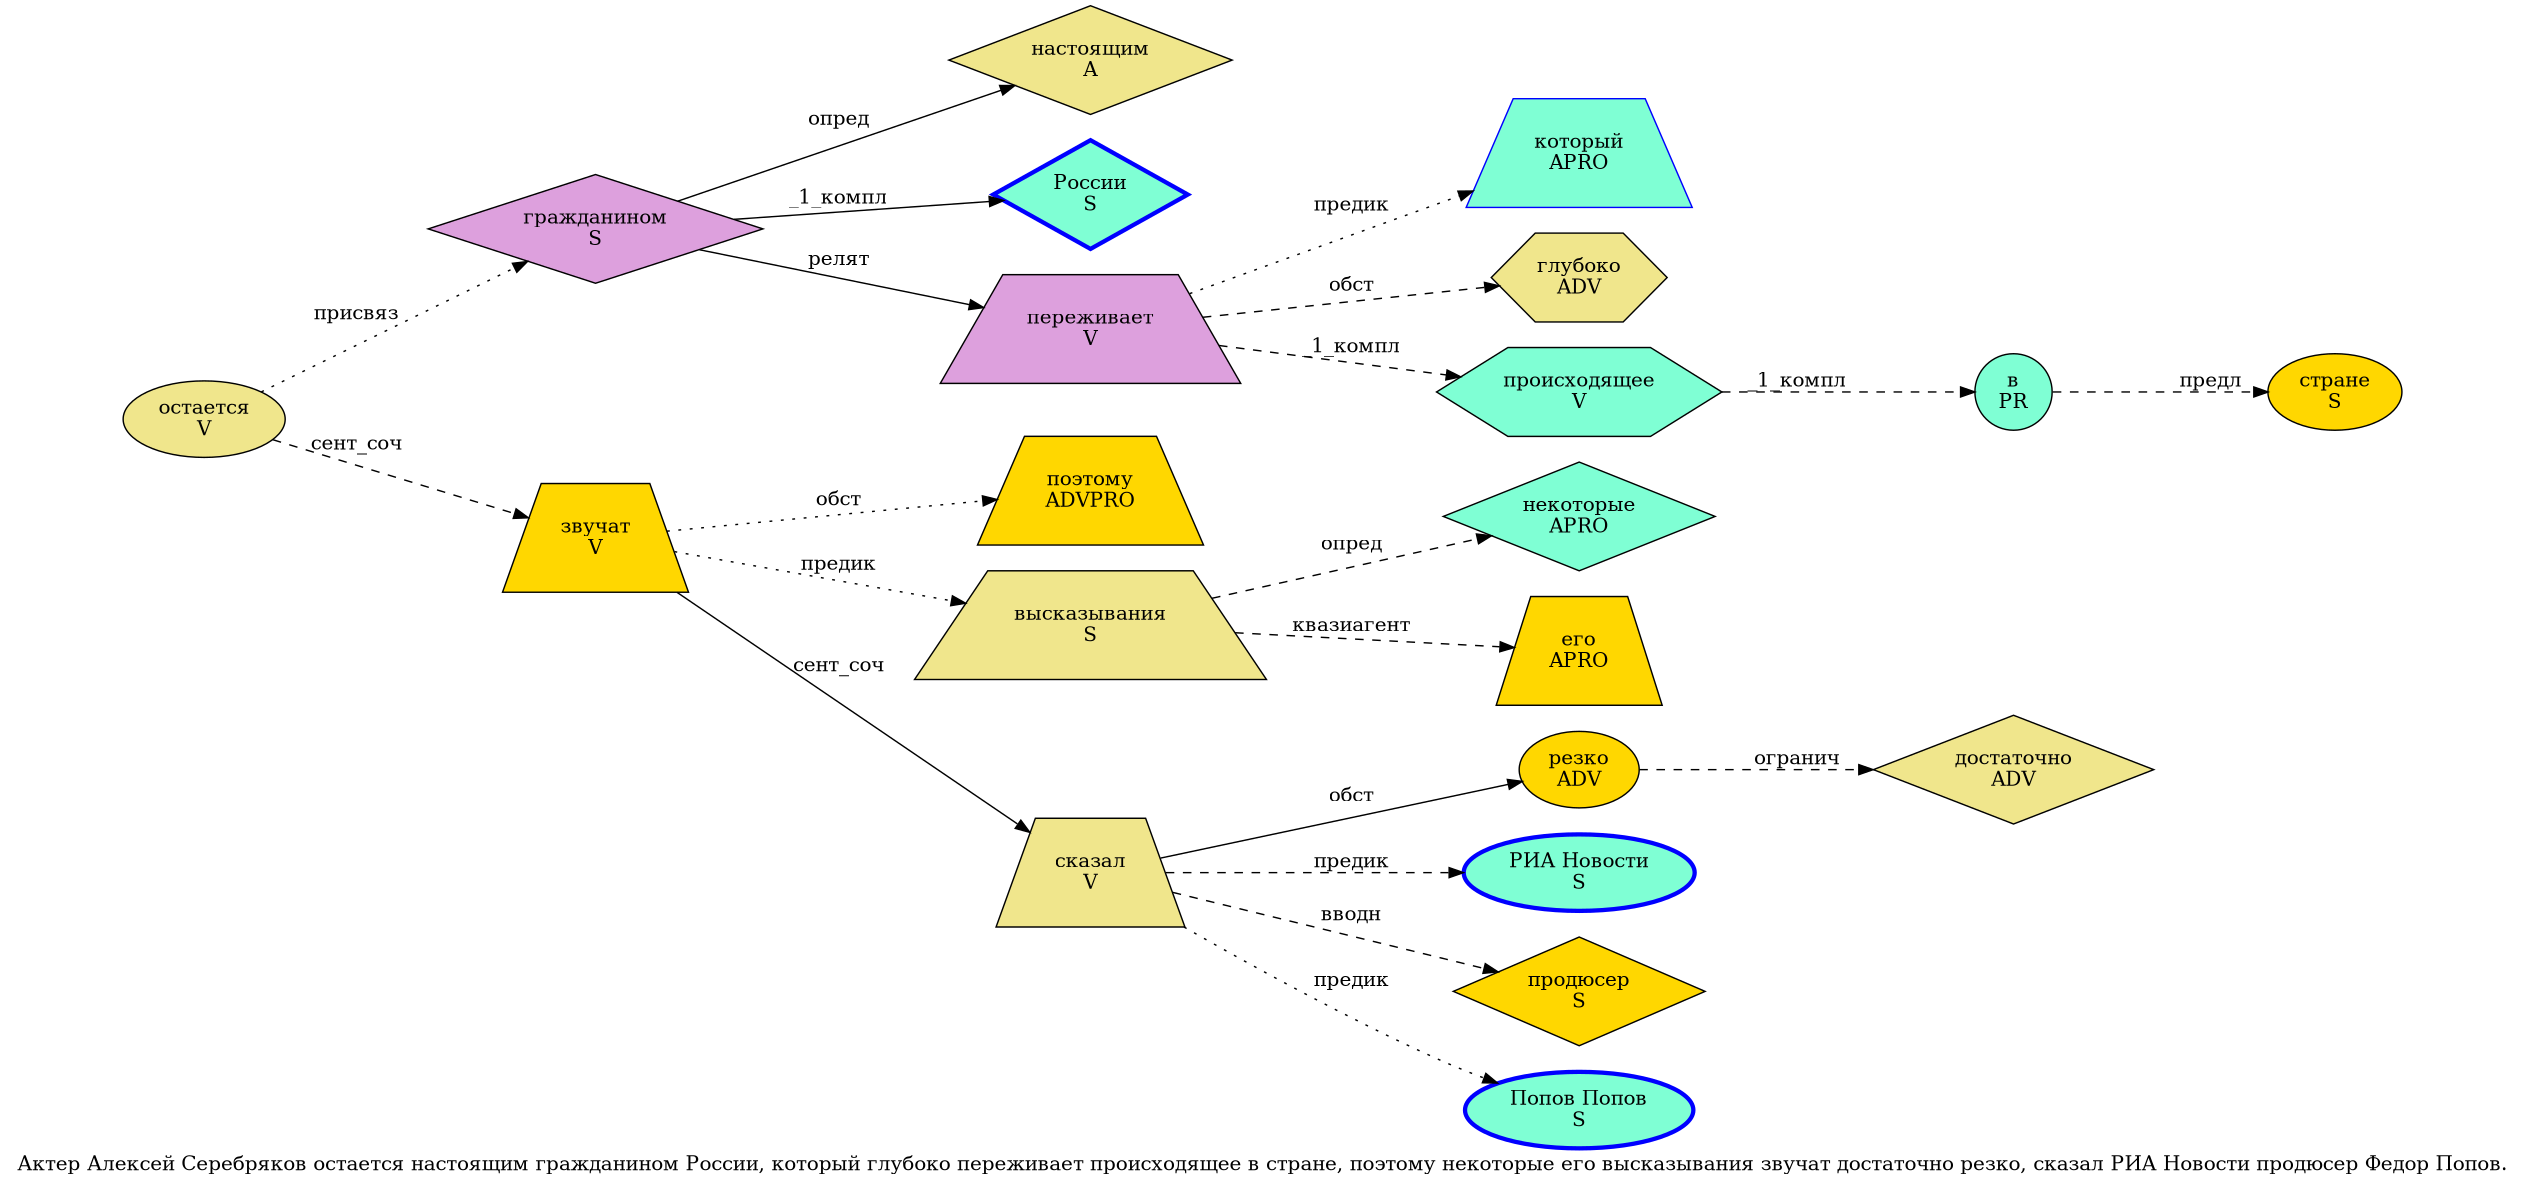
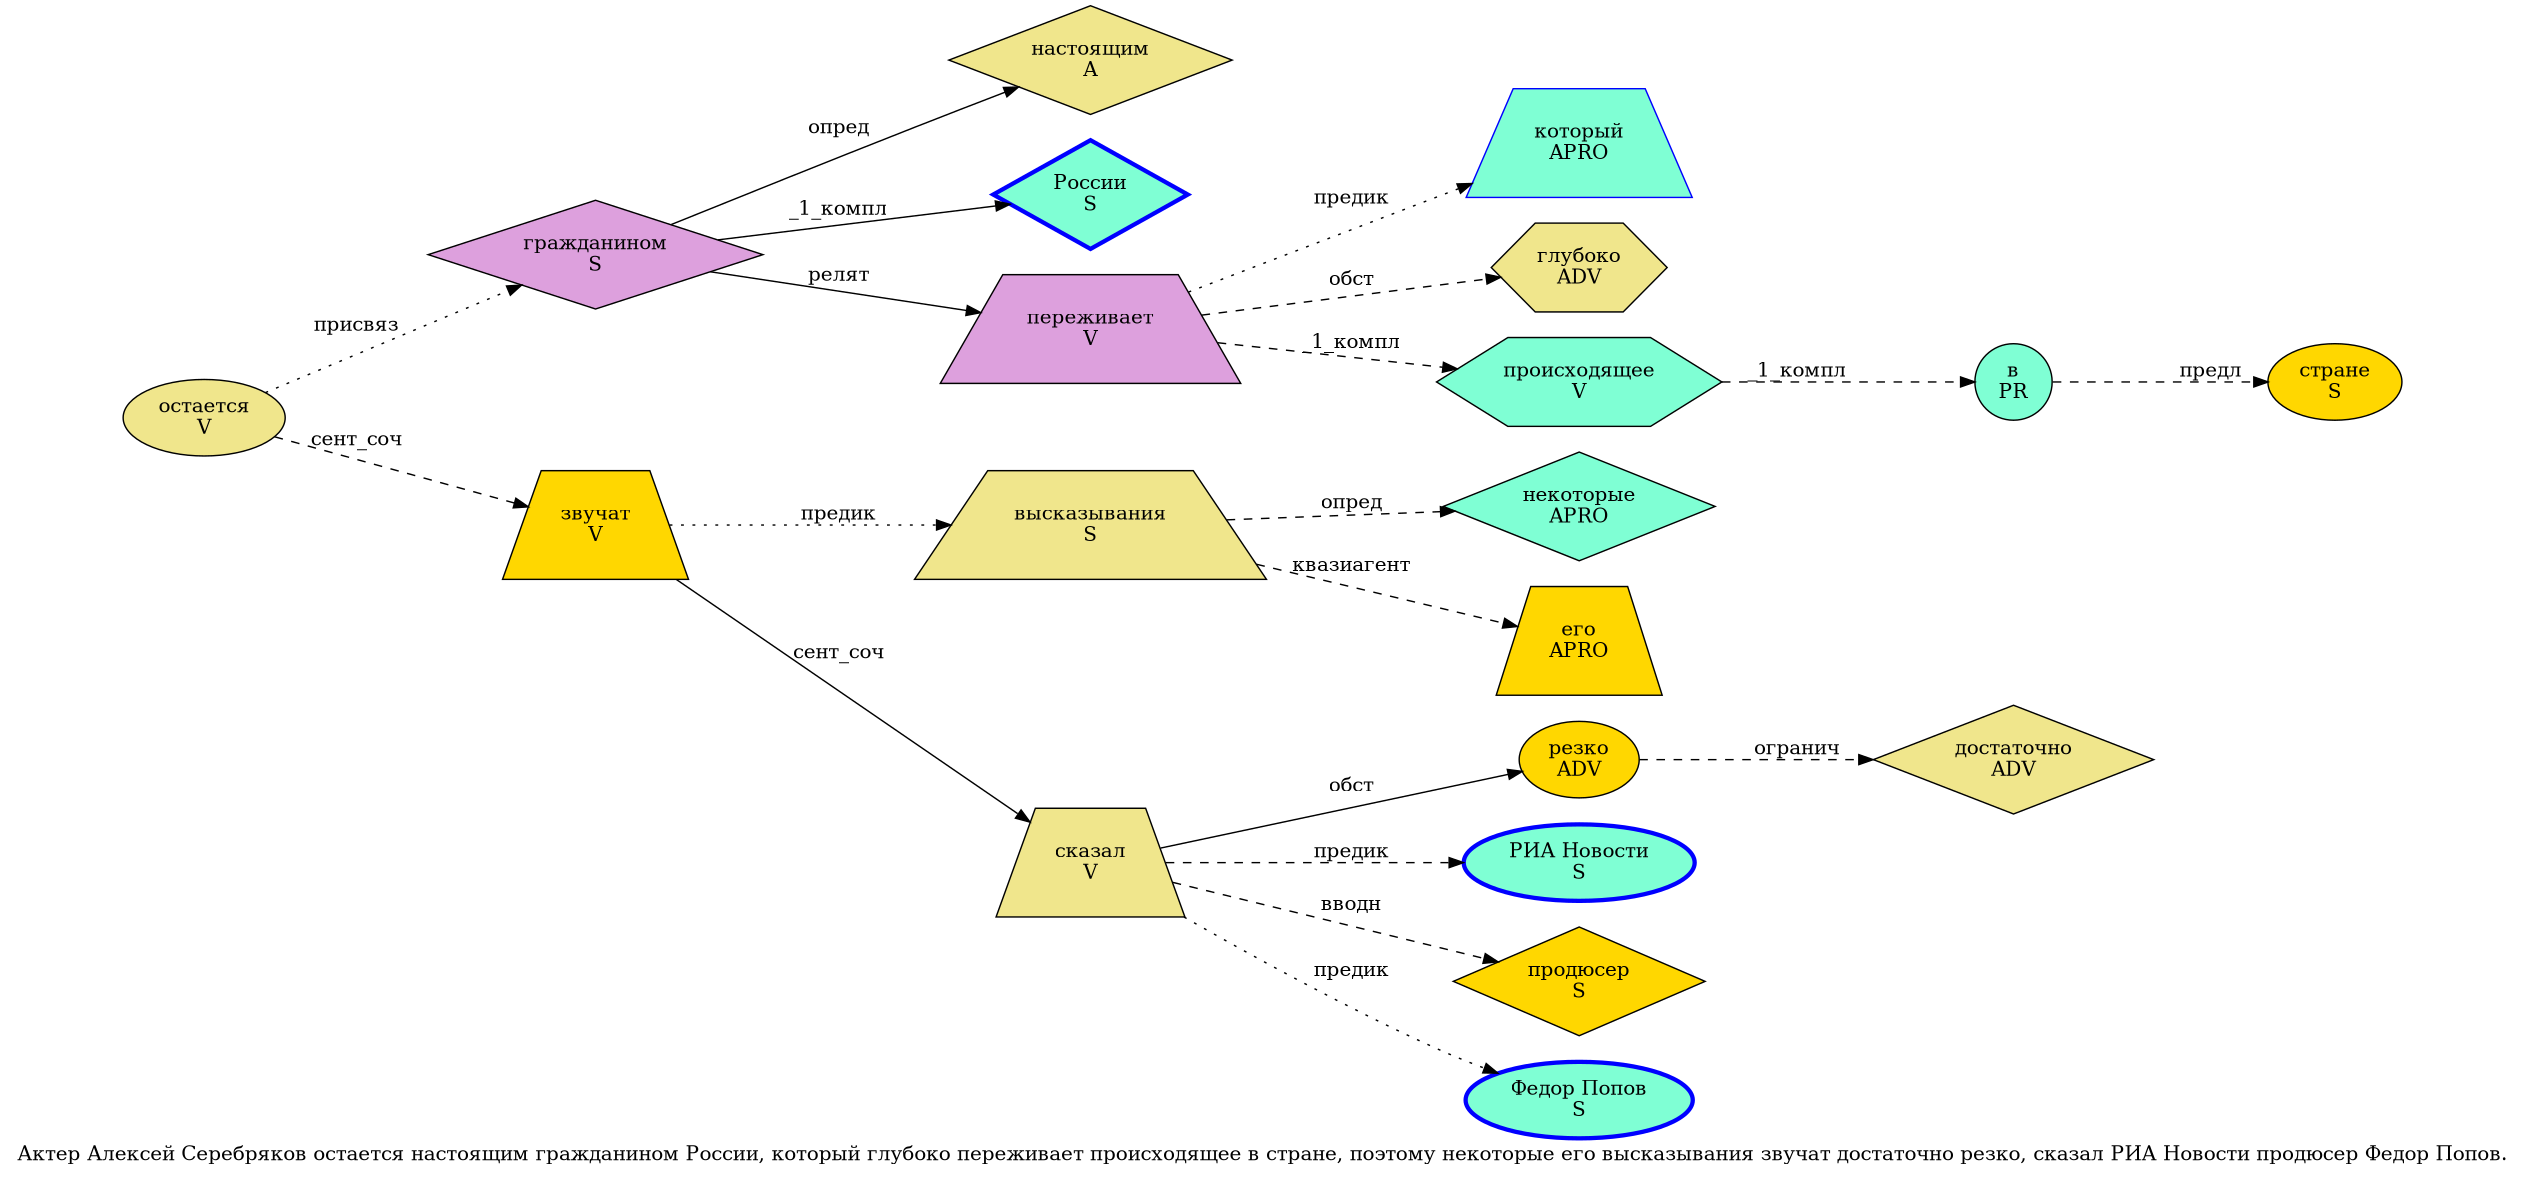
(1090, 491) -> none
(1579, 1110) -> (1579, 1100)
